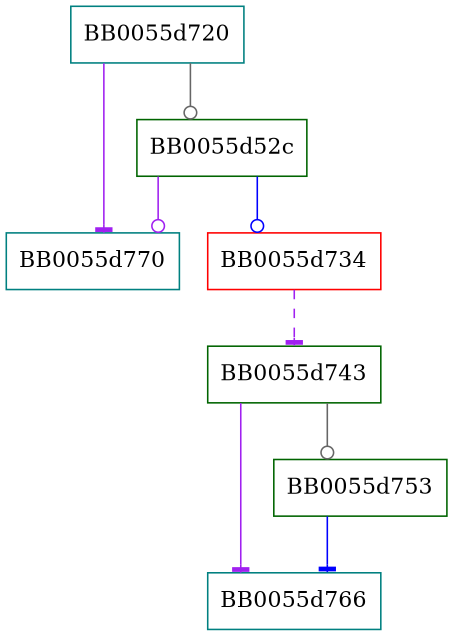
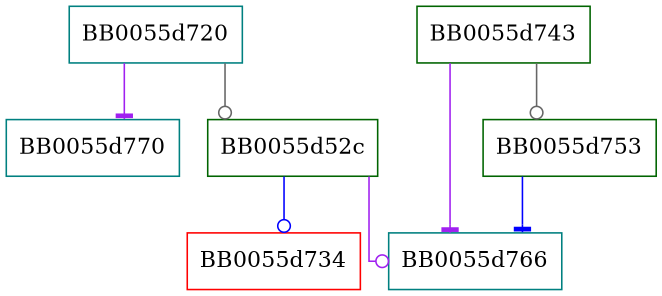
(158, 198) -> (369, 222)
(294, 314) -> none
